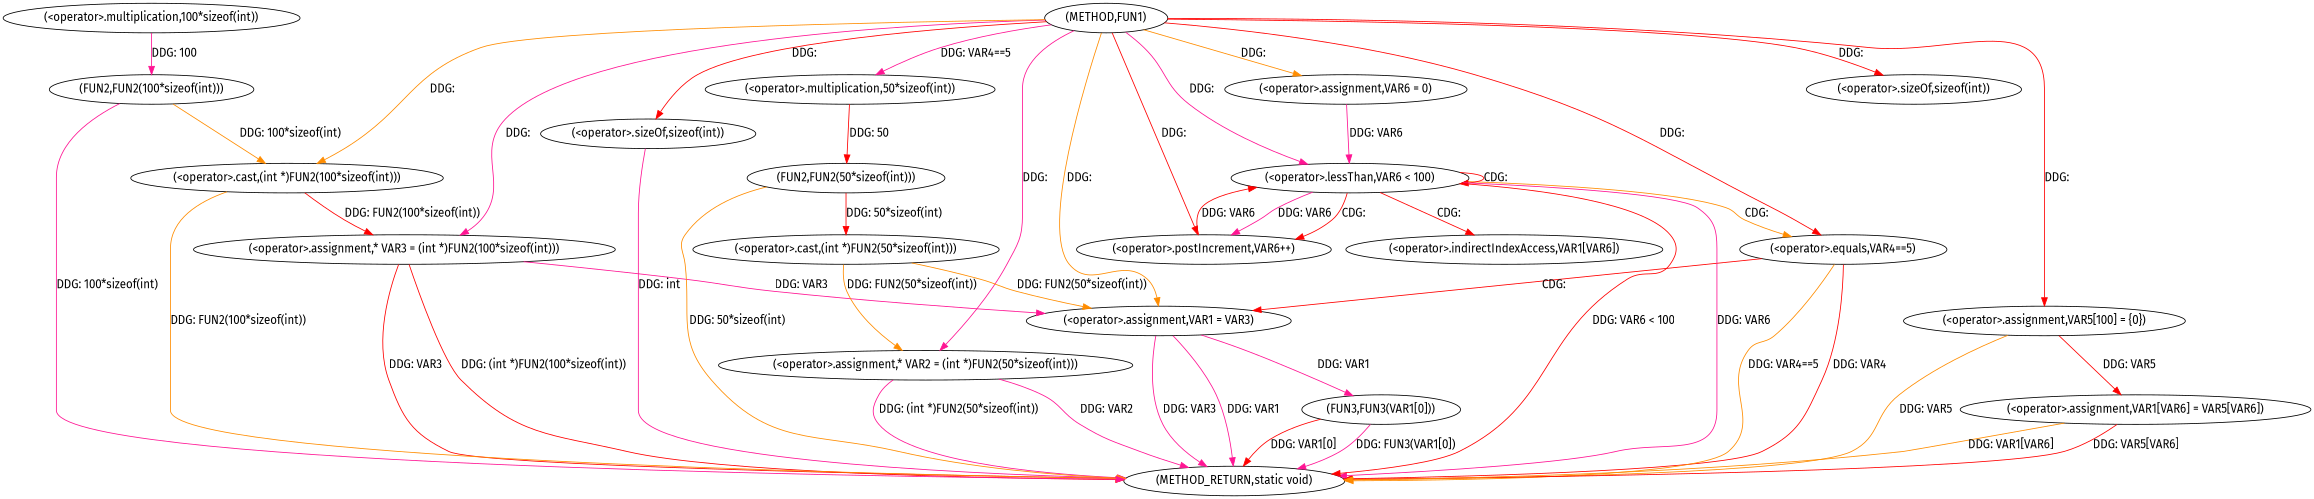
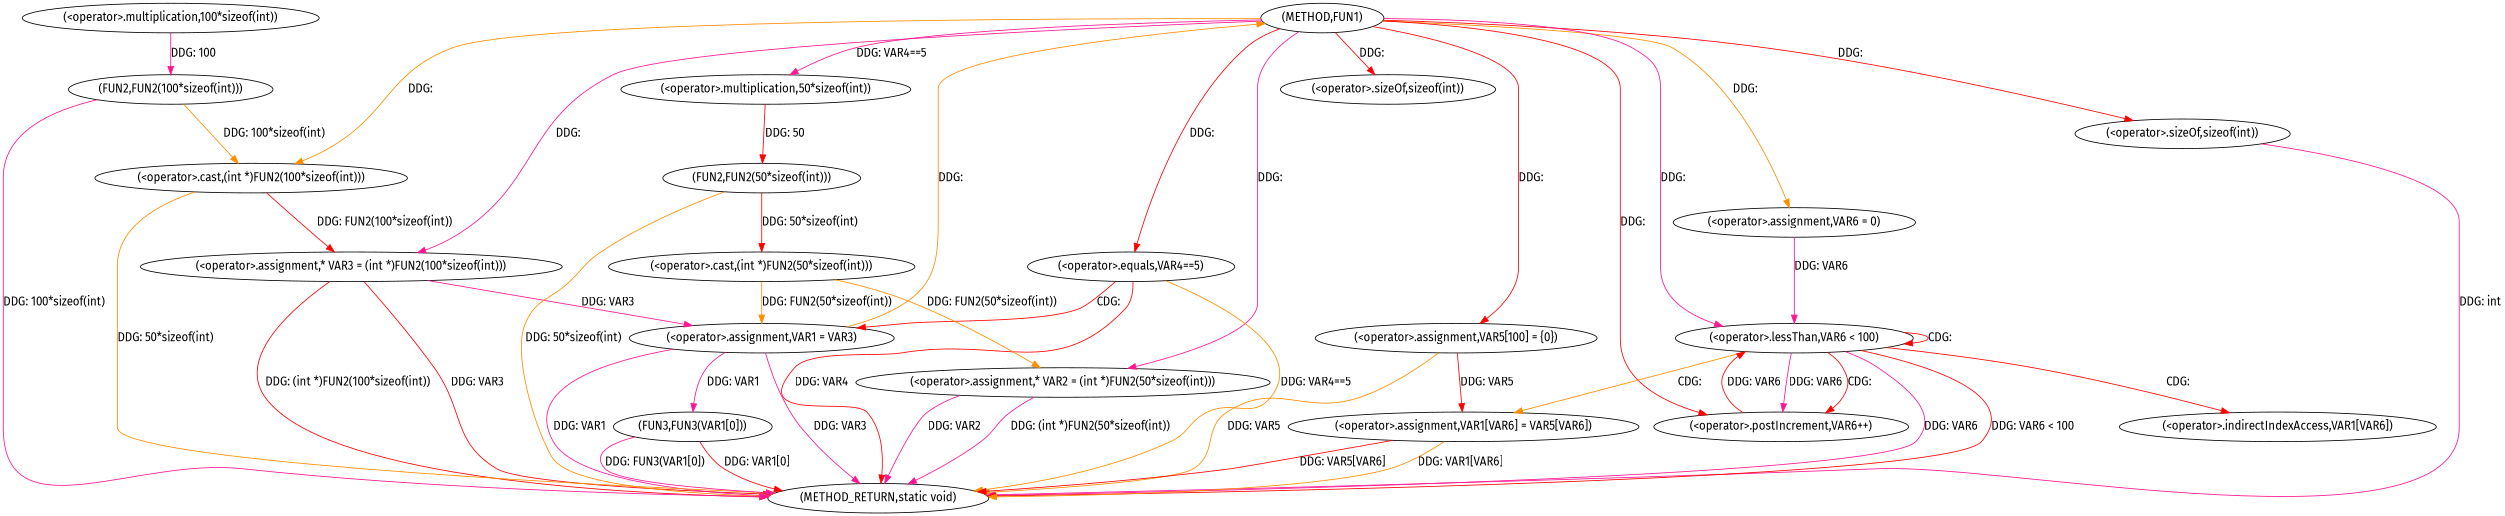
(1061, 200) -> (953, 75)
(1693, 200) -> (1628, 383)
(239, 321) -> (166, 338)
